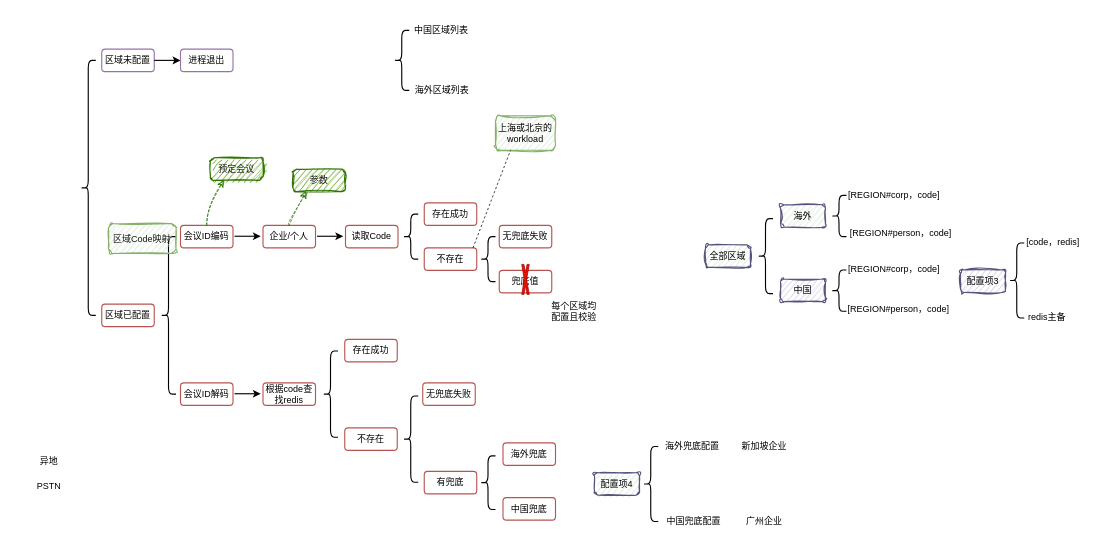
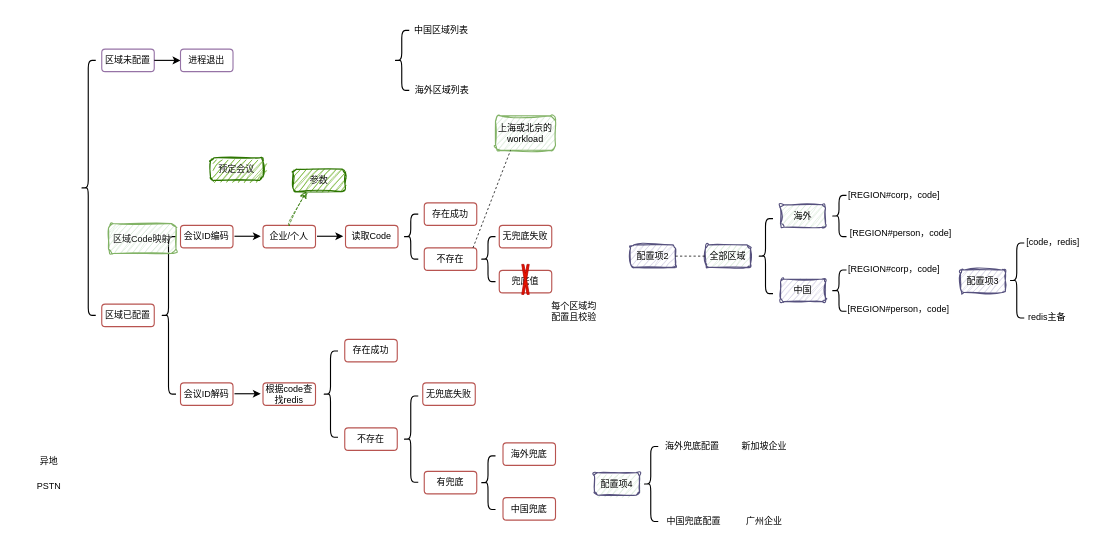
(212, 204) -> none
none -> (653, 256)
none -> (690, 256)
